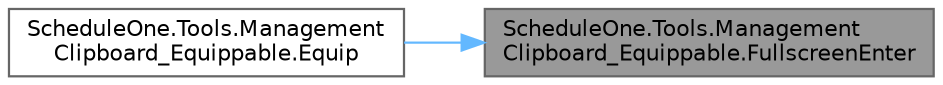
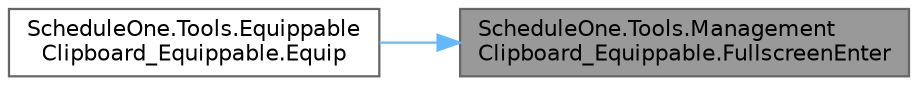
(206, 43) -> (194, 43)
